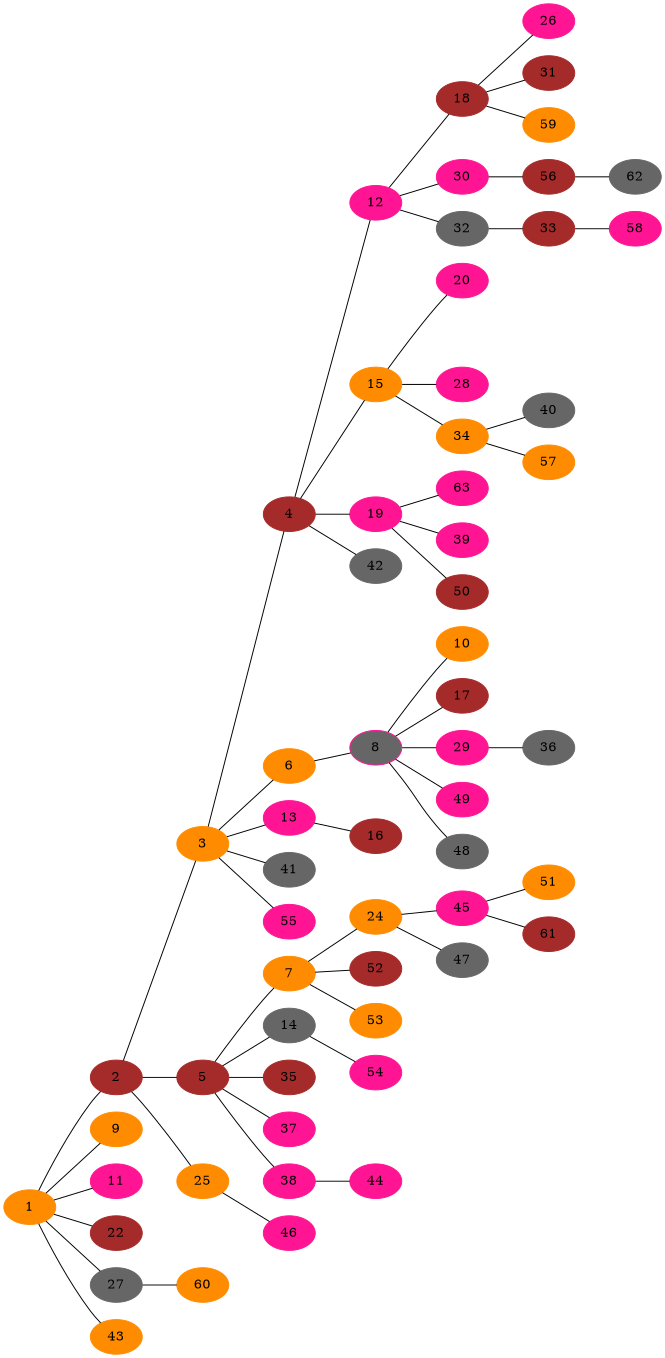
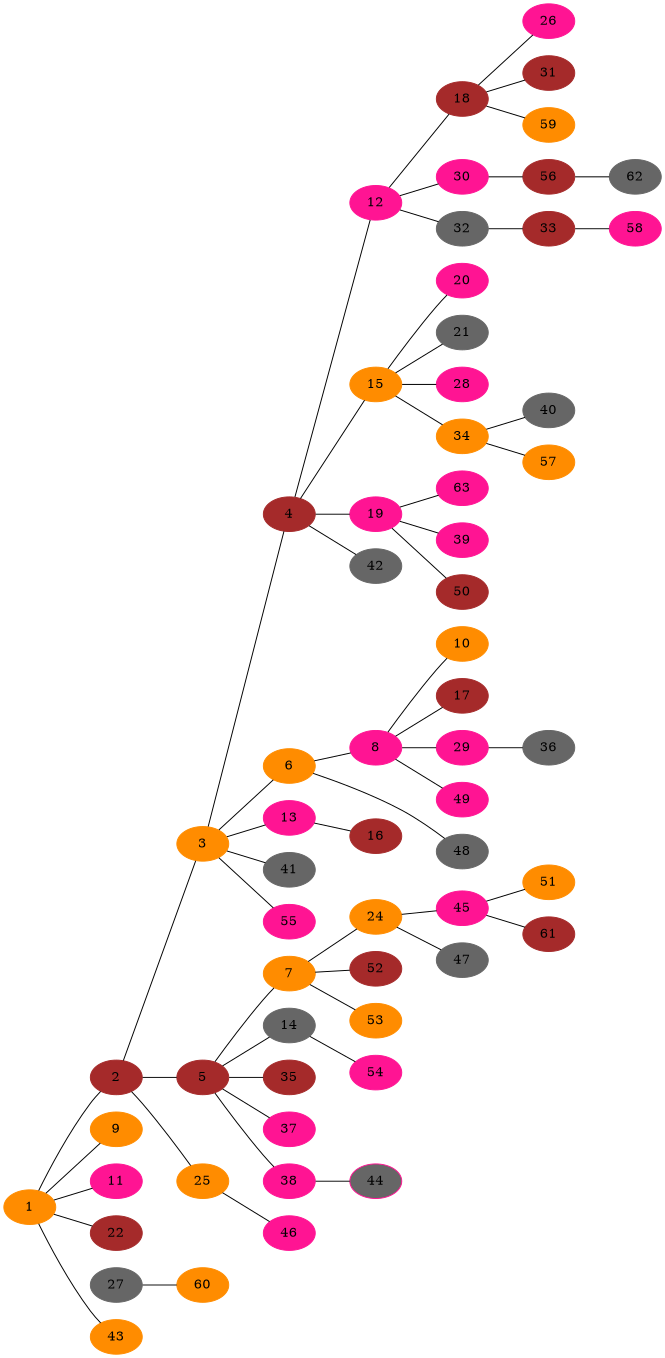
none -> (462, 333)
(376, 748) -> (376, 748)
(417, 800) -> (382, 800)
(376, 1181) -> (376, 1181)
(73, 1246) -> none
